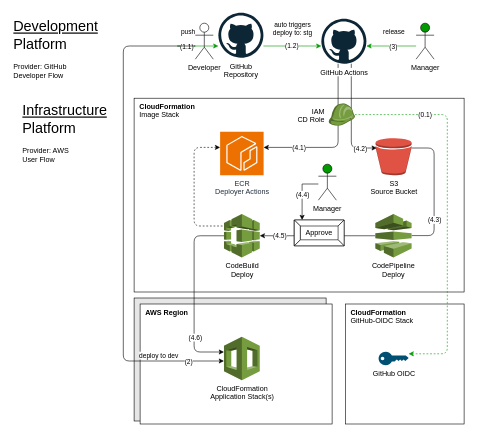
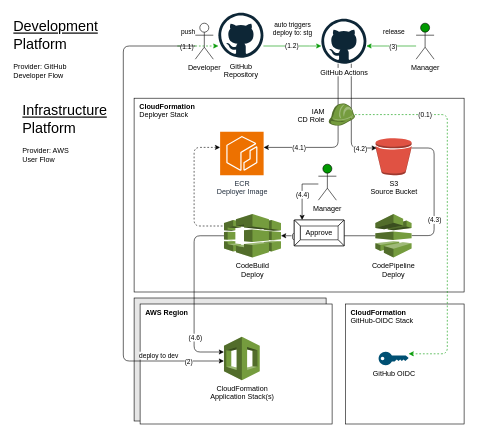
(202, 46) -> (202, 46)
(166, 111) -> (166, 111)
(242, 188) -> (242, 188)
(242, 236) -> (252, 236)
